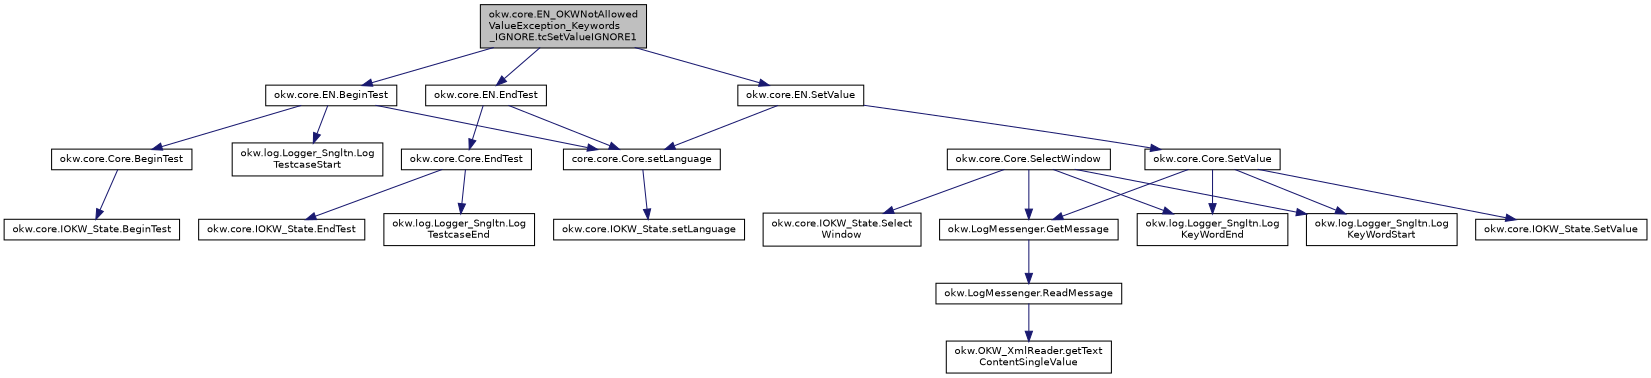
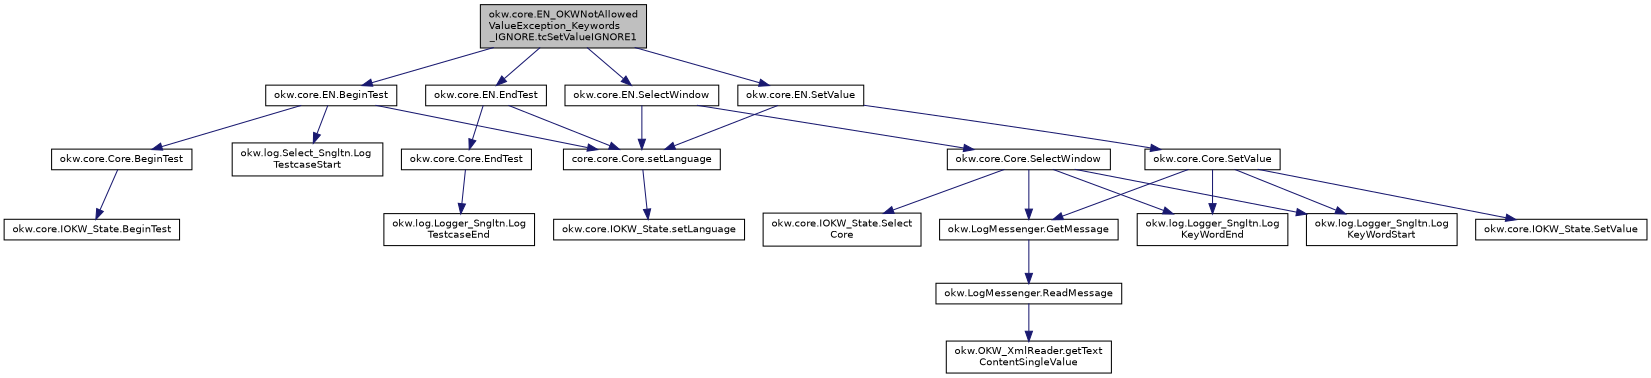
none -> (642, 95)
(308, 159) -> (308, 159)
(282, 230) -> none
(842, 230) -> (842, 230)
